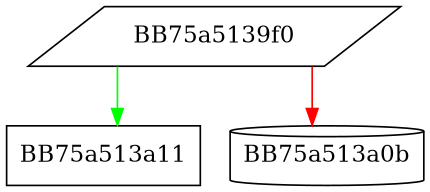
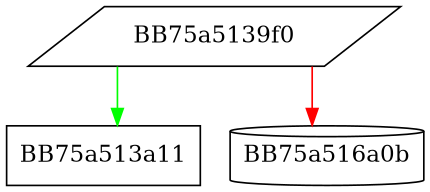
(327, 156) -> (327, 156)
